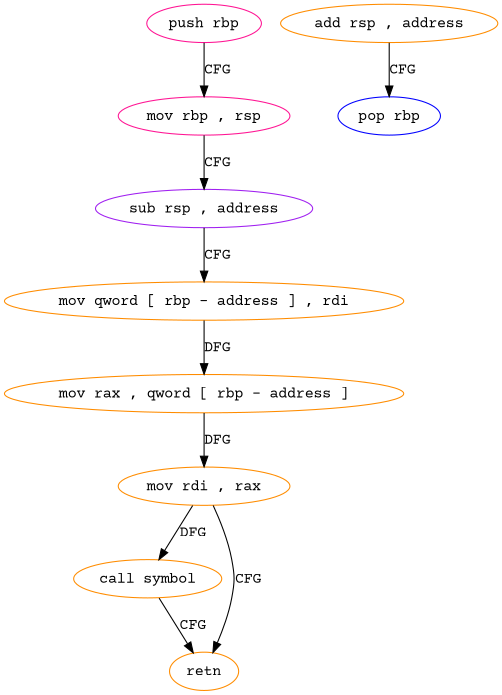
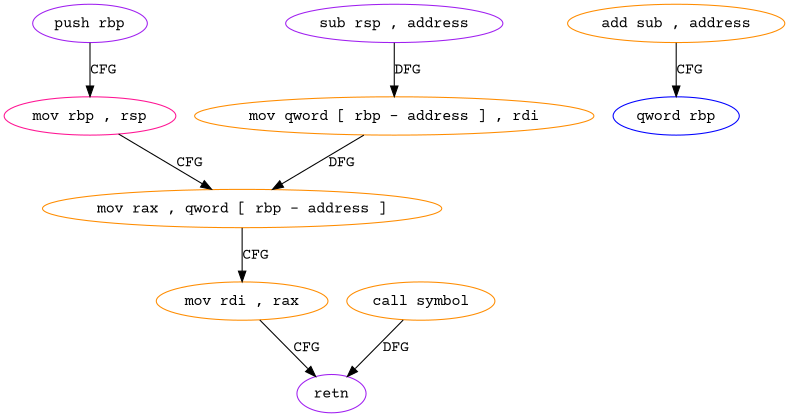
(204, 23) -> (90, 23)
(389, 23) -> (676, 23)
(389, 116) -> (676, 116)
(204, 157) -> (160, 159)
(217, 255) -> (408, 70)
(217, 440) -> (255, 255)
(179, 528) -> none
(193, 625) -> (396, 347)
(204, 671) -> (331, 394)
